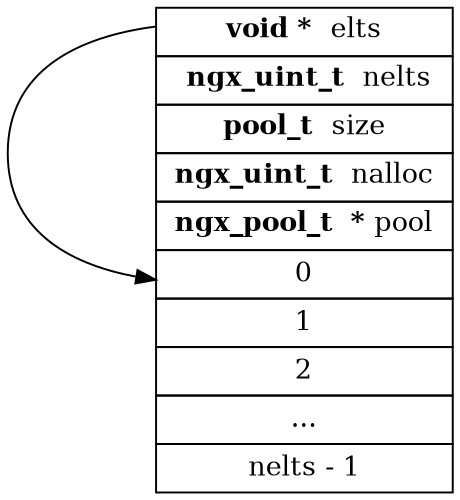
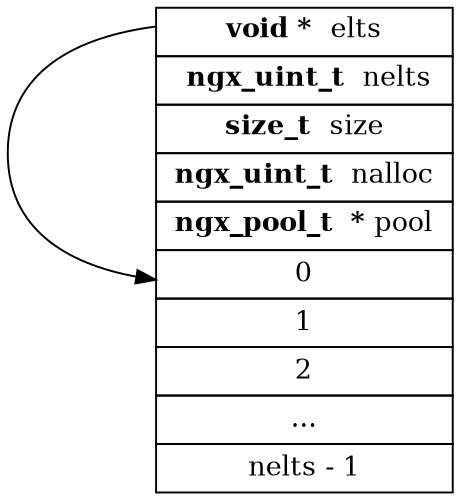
(269, 126) -> (269, 126)
